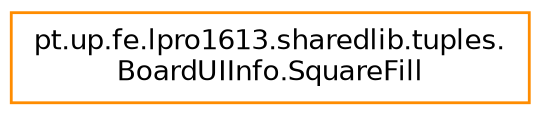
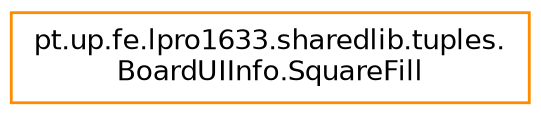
(270, 58) -> (270, 58)
